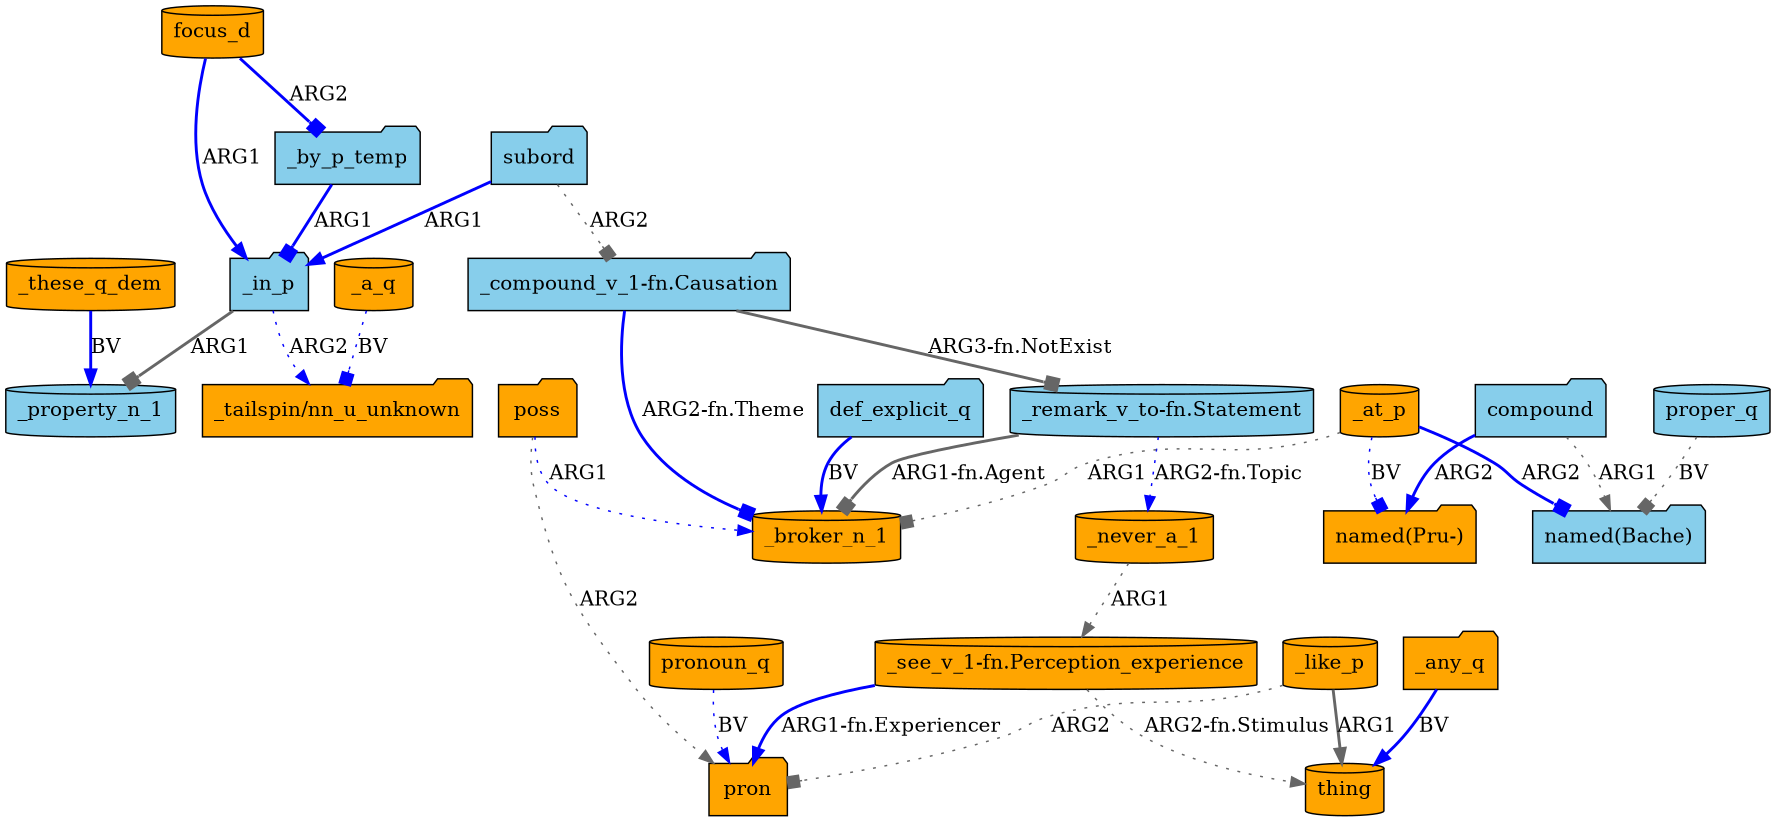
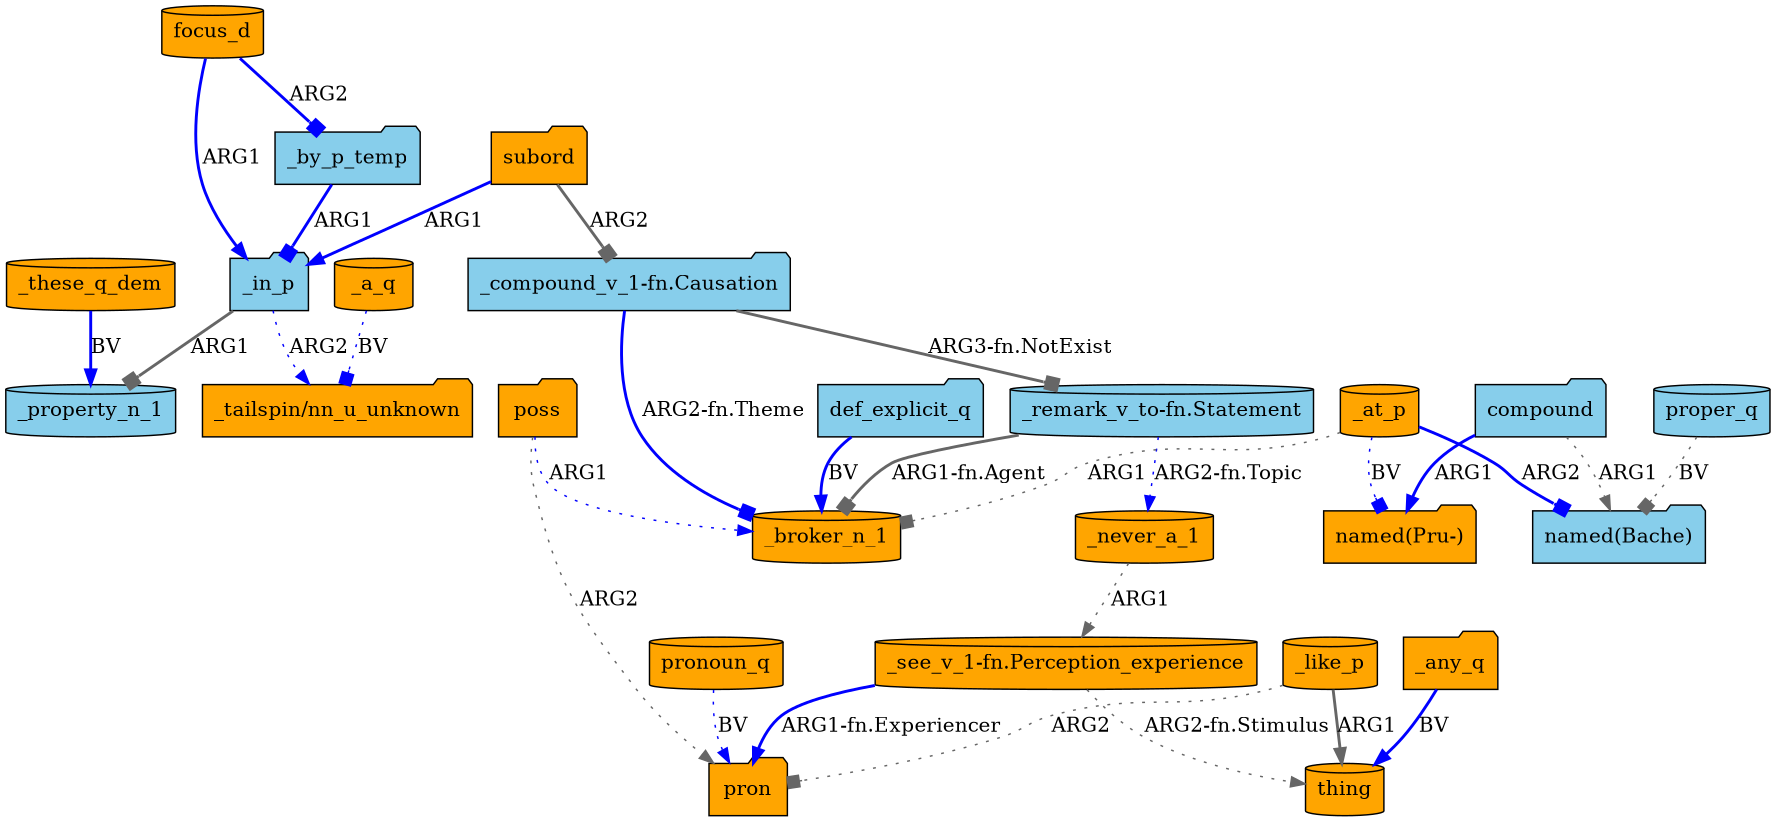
(539, 158) -> (539, 158)
(580, 215) -> (580, 215)
(1464, 474) -> (1464, 474)
